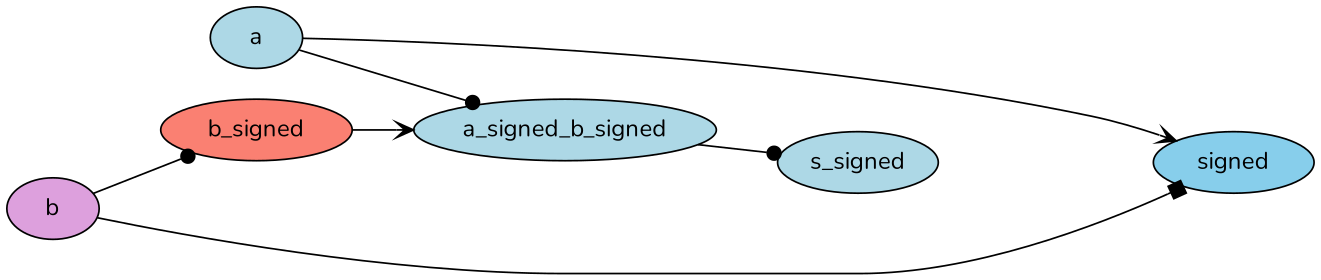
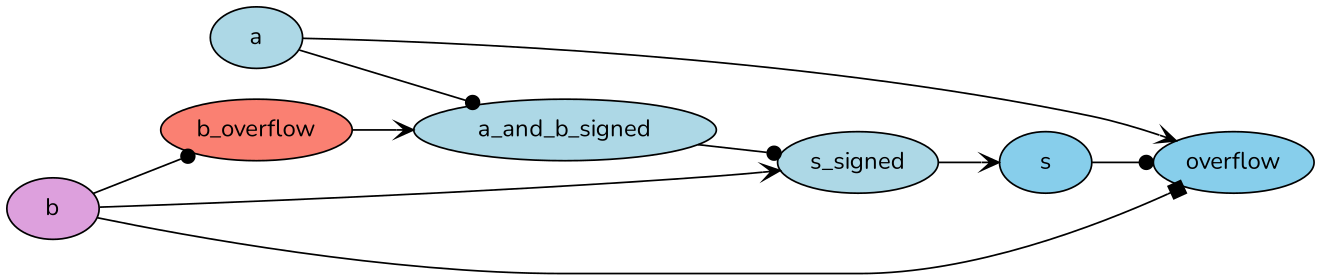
(256, 130) -> (256, 130)
(565, 130) -> (565, 130)
none -> (1046, 162)
(1234, 162) -> (1234, 162)
none -> (431, 193)
